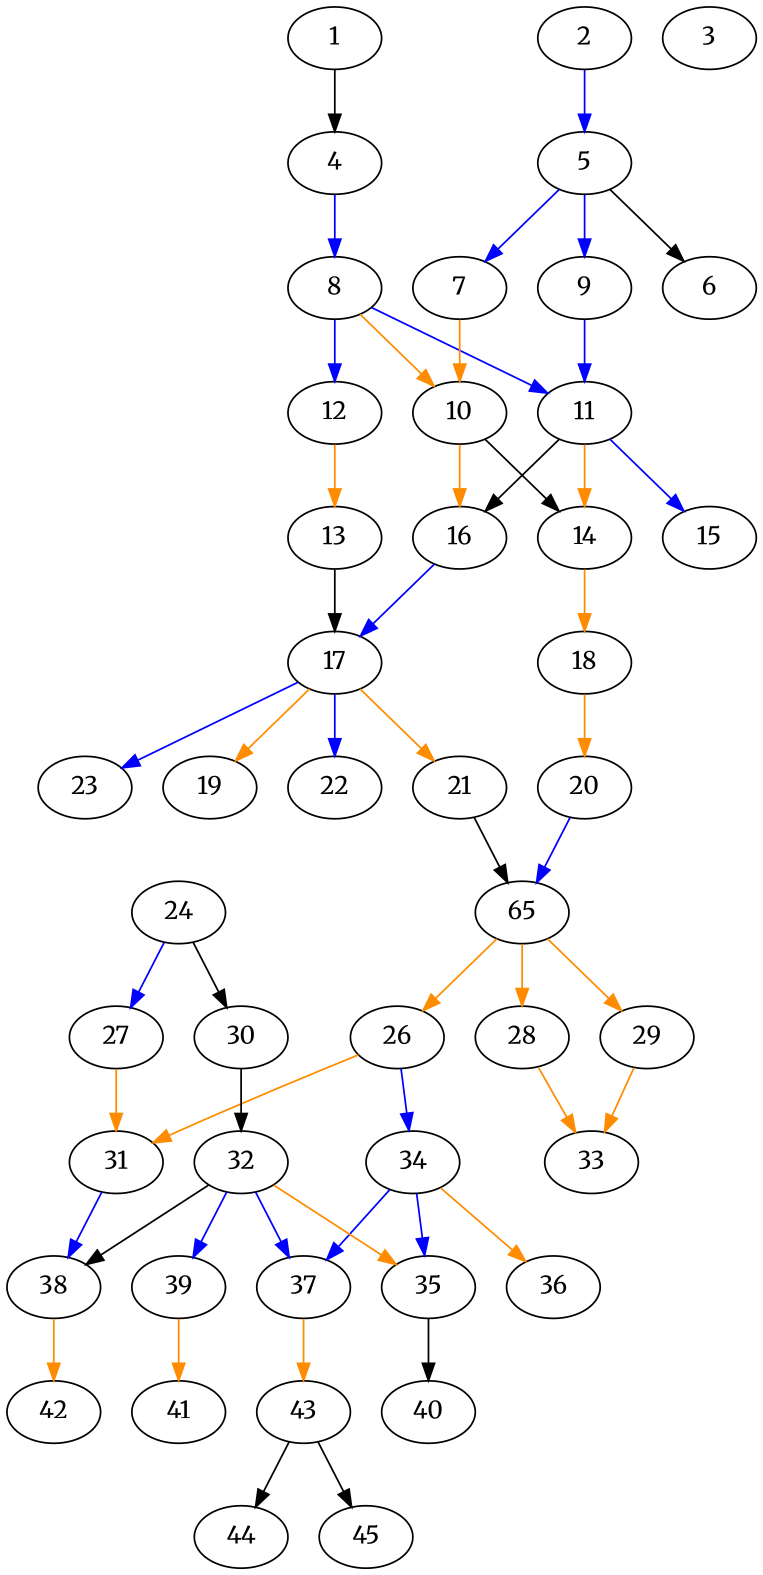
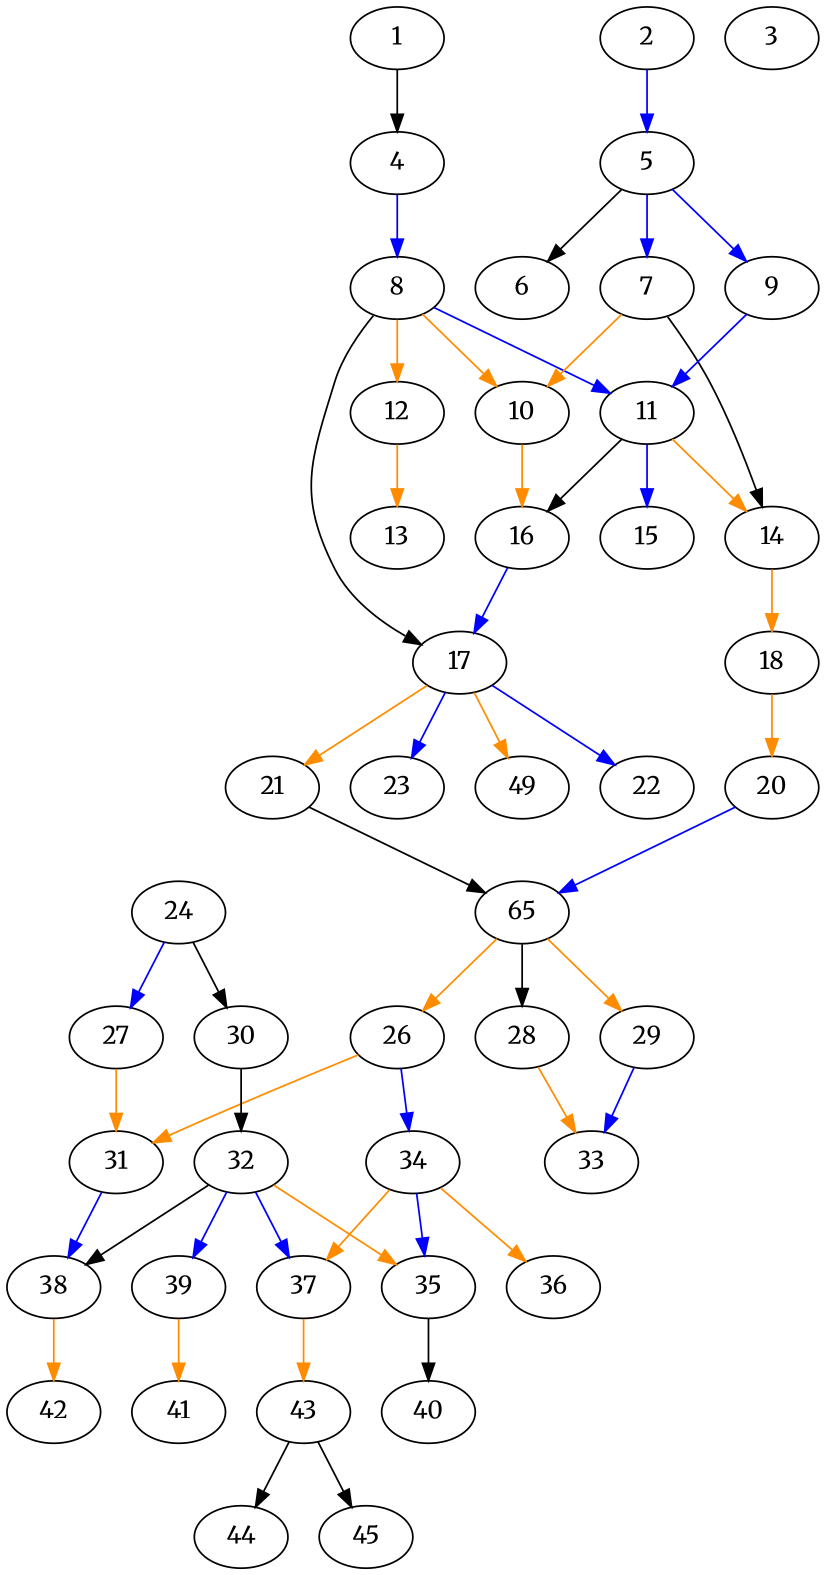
(335, 342) -> (397, 342)
(514, 468) -> (719, 400)
(335, 592) -> (312, 487)
(210, 788) -> (522, 788)
(522, 966) -> (522, 966)
(623, 1092) -> (623, 1092)
(364, 1218) -> (364, 1218)
